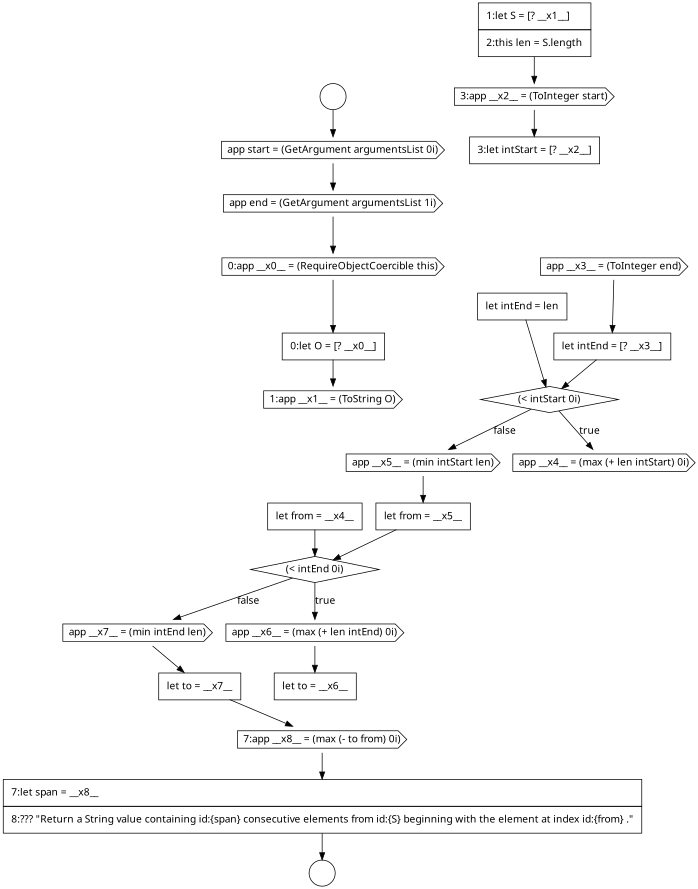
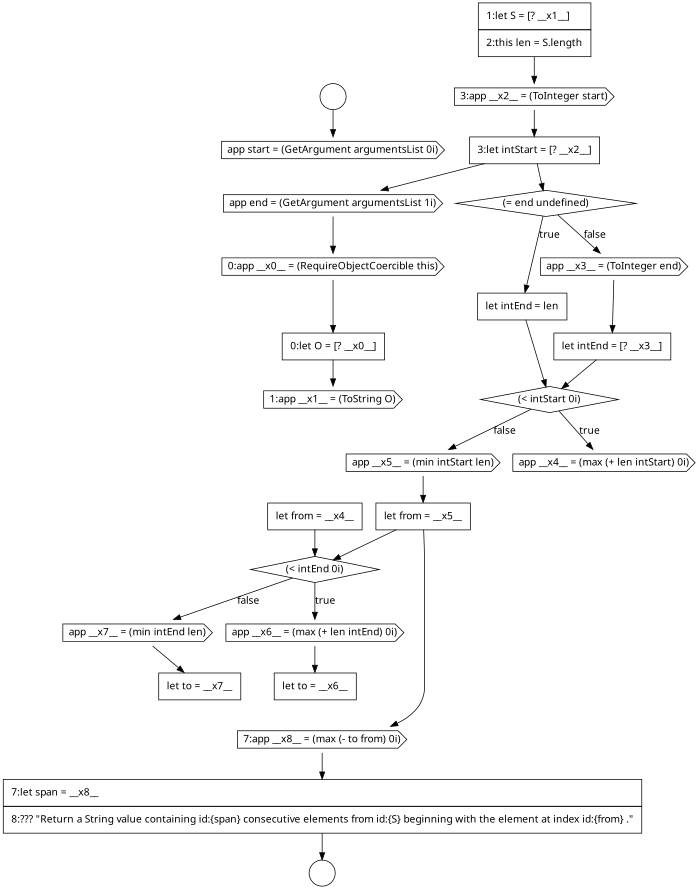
(333, 173) -> (436, 176)
none -> (546, 203)
(258, 712) -> (425, 632)
